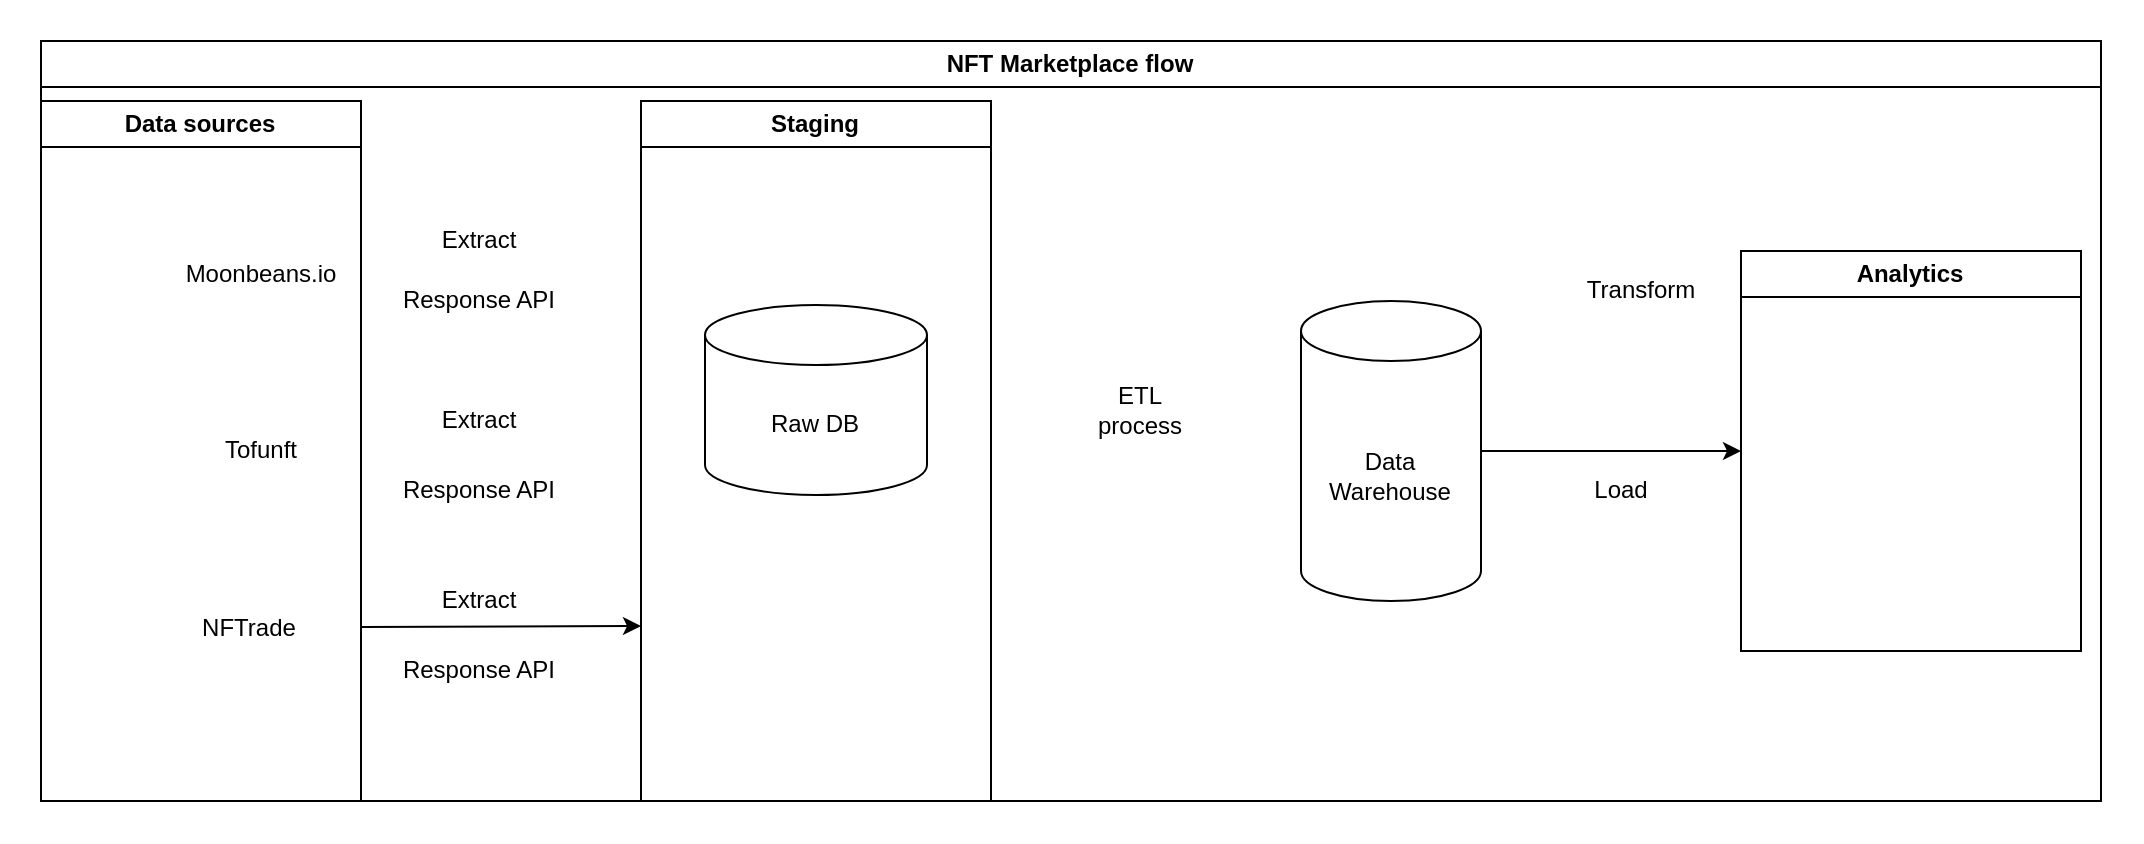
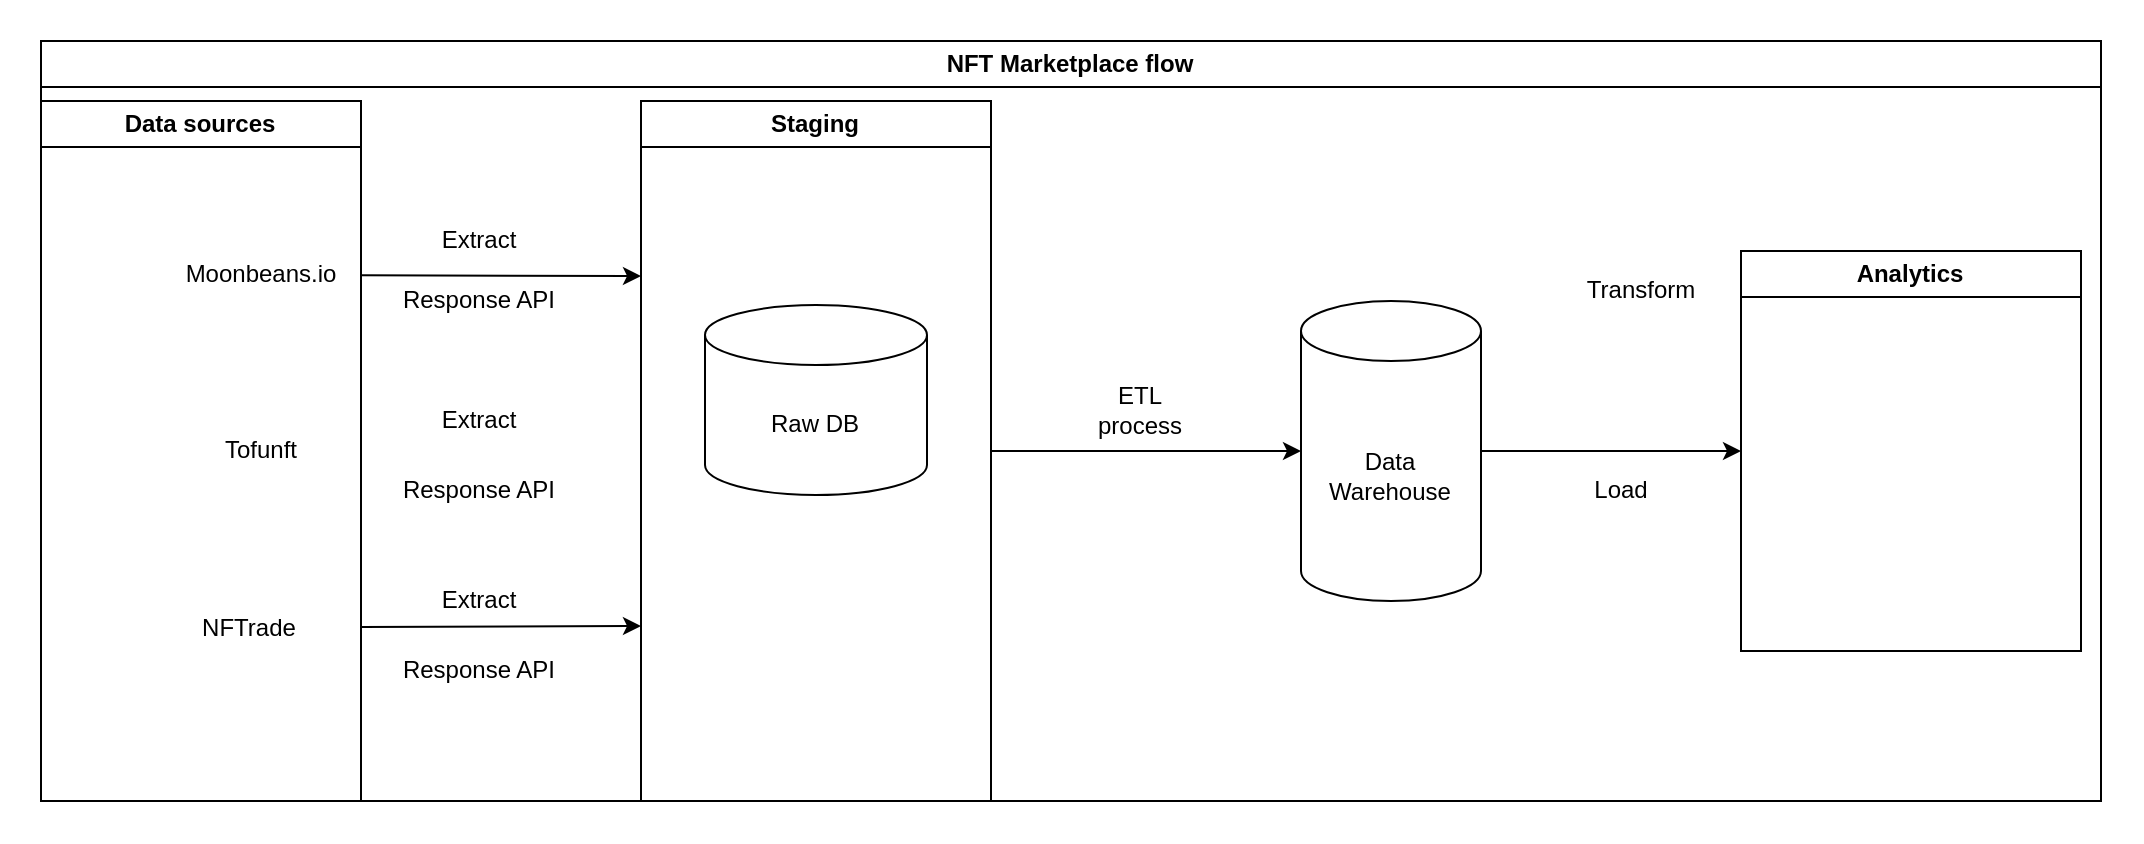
none -> (496, 276)
none -> (1141, 451)
